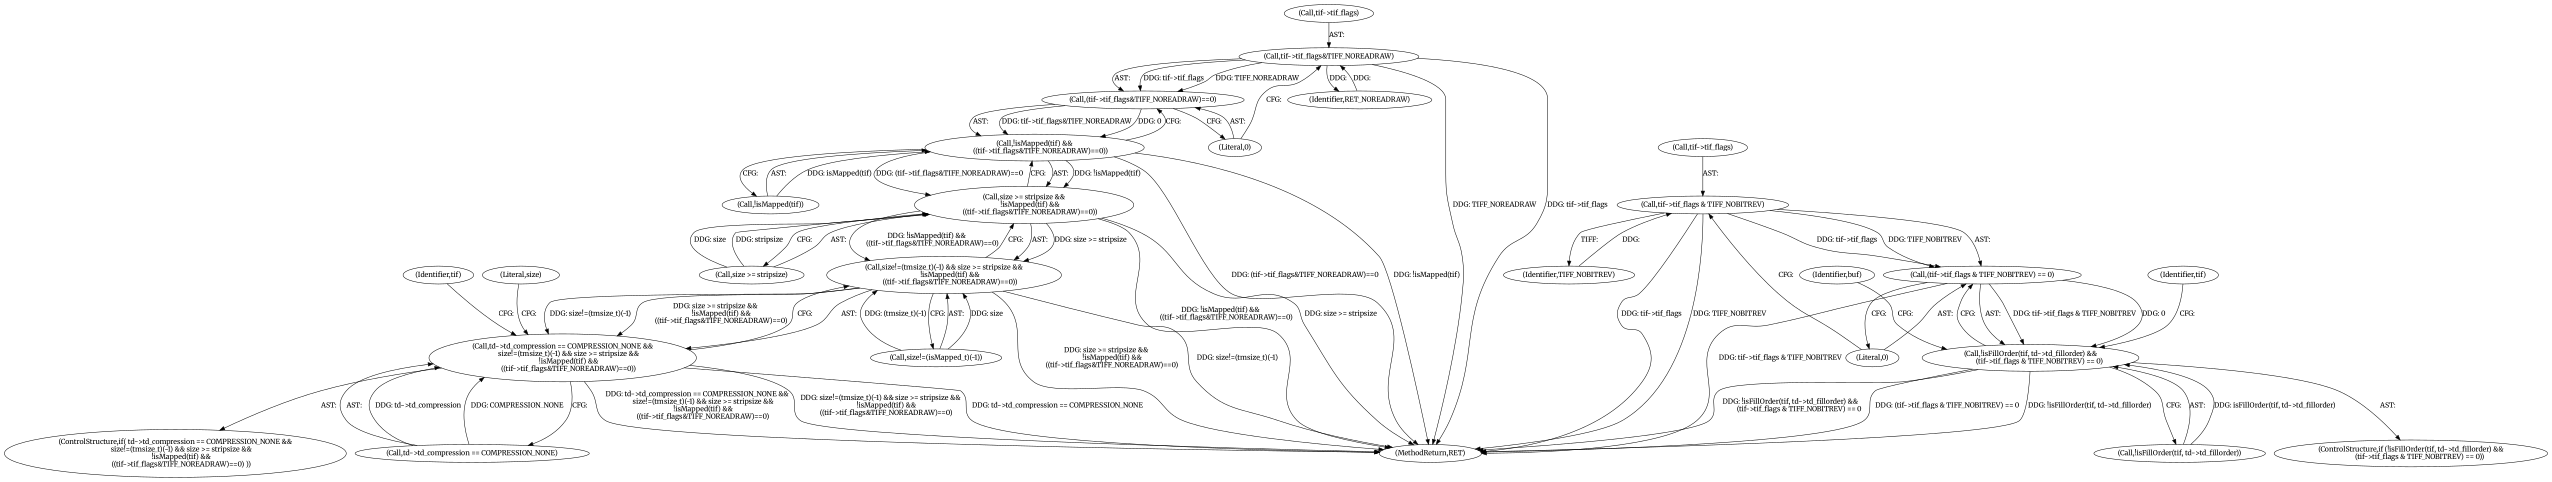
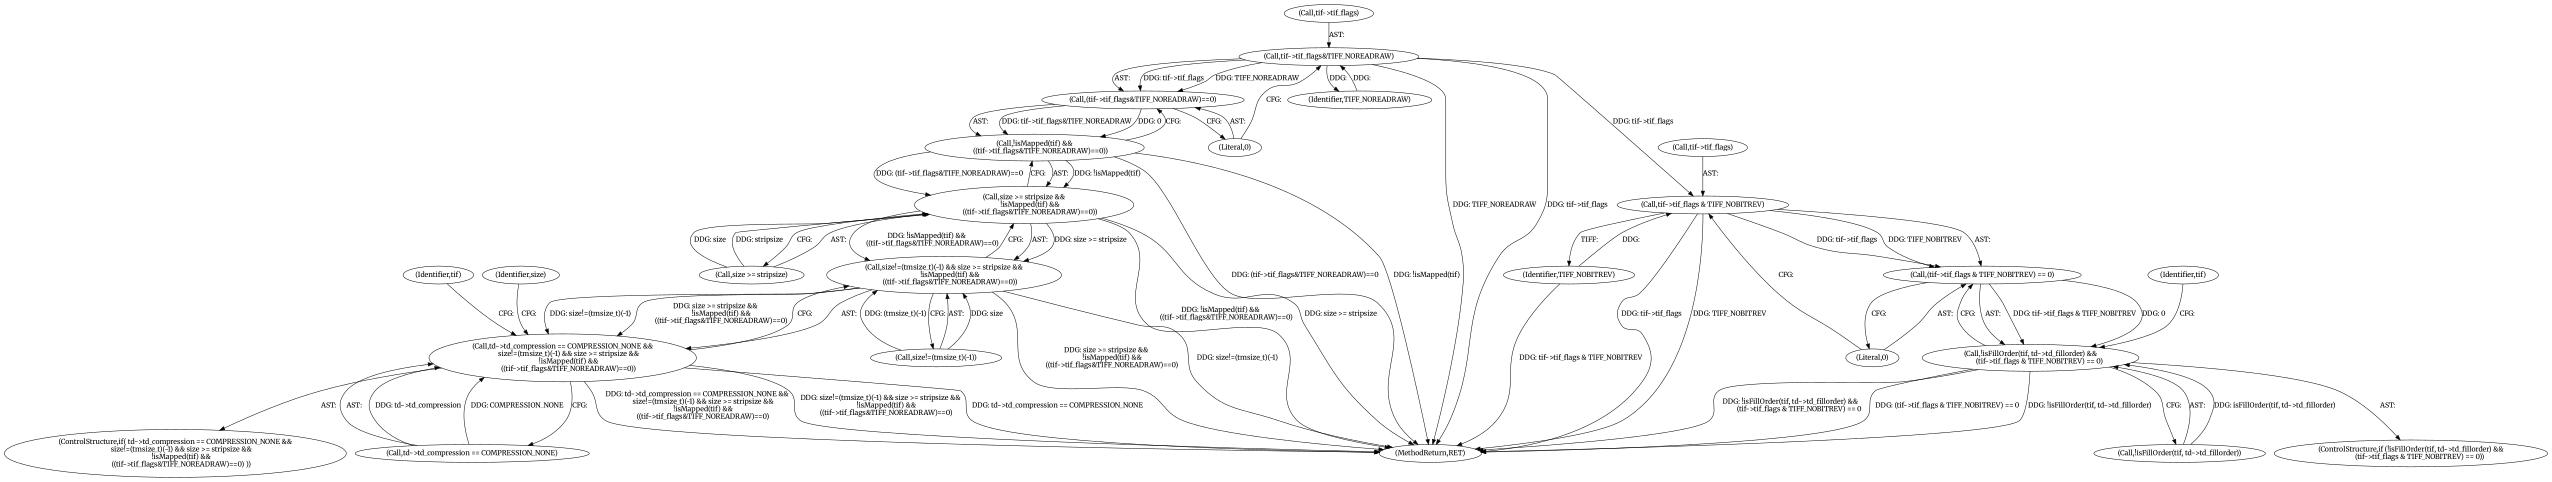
none -> (1570, 88)
(1360, 100) -> (1360, 100)
(771, 205) -> none
(521, 275) -> (521, 275)
(1837, 275) -> none
(936, 358) -> (936, 358)
(1707, 367) -> (1511, 367)
